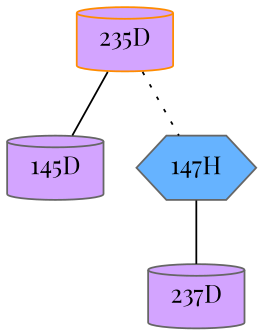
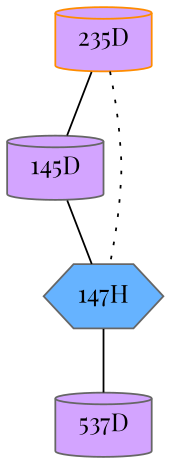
none -> (79, 232)
(196, 296) -> (104, 425)
